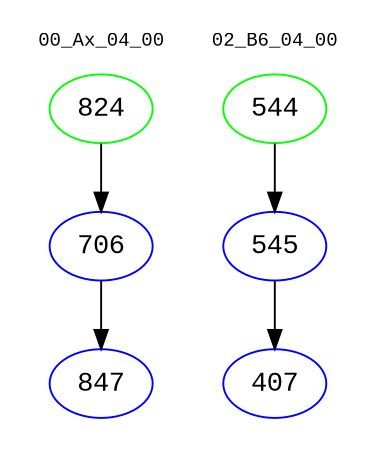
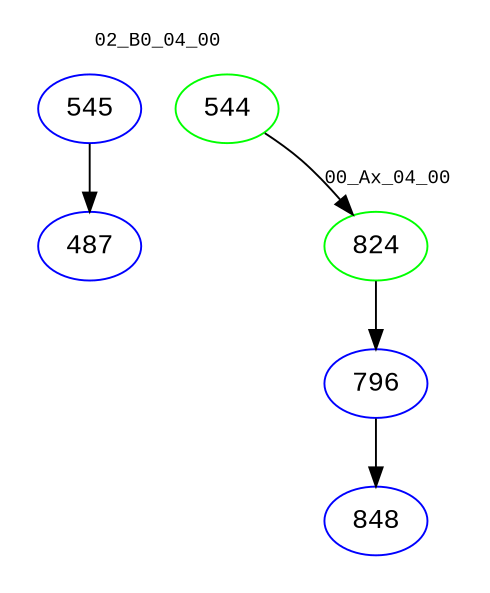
(276, 41) -> (158, 41)
(275, 168) -> (321, 179)
(101, 246) -> (376, 384)
(101, 384) -> (376, 521)
(275, 384) -> (90, 246)
